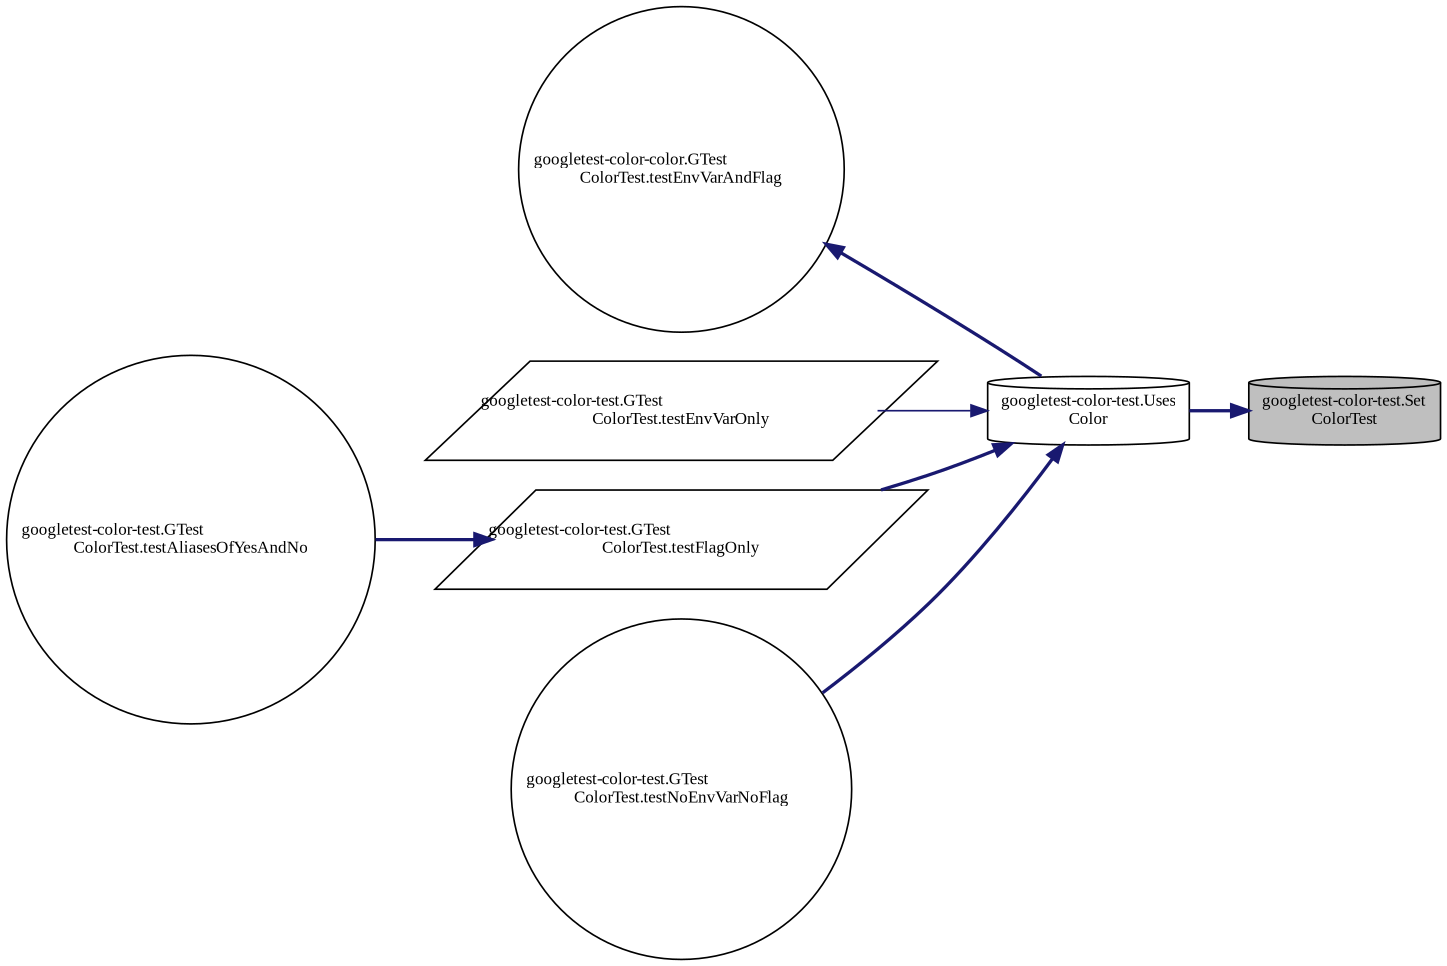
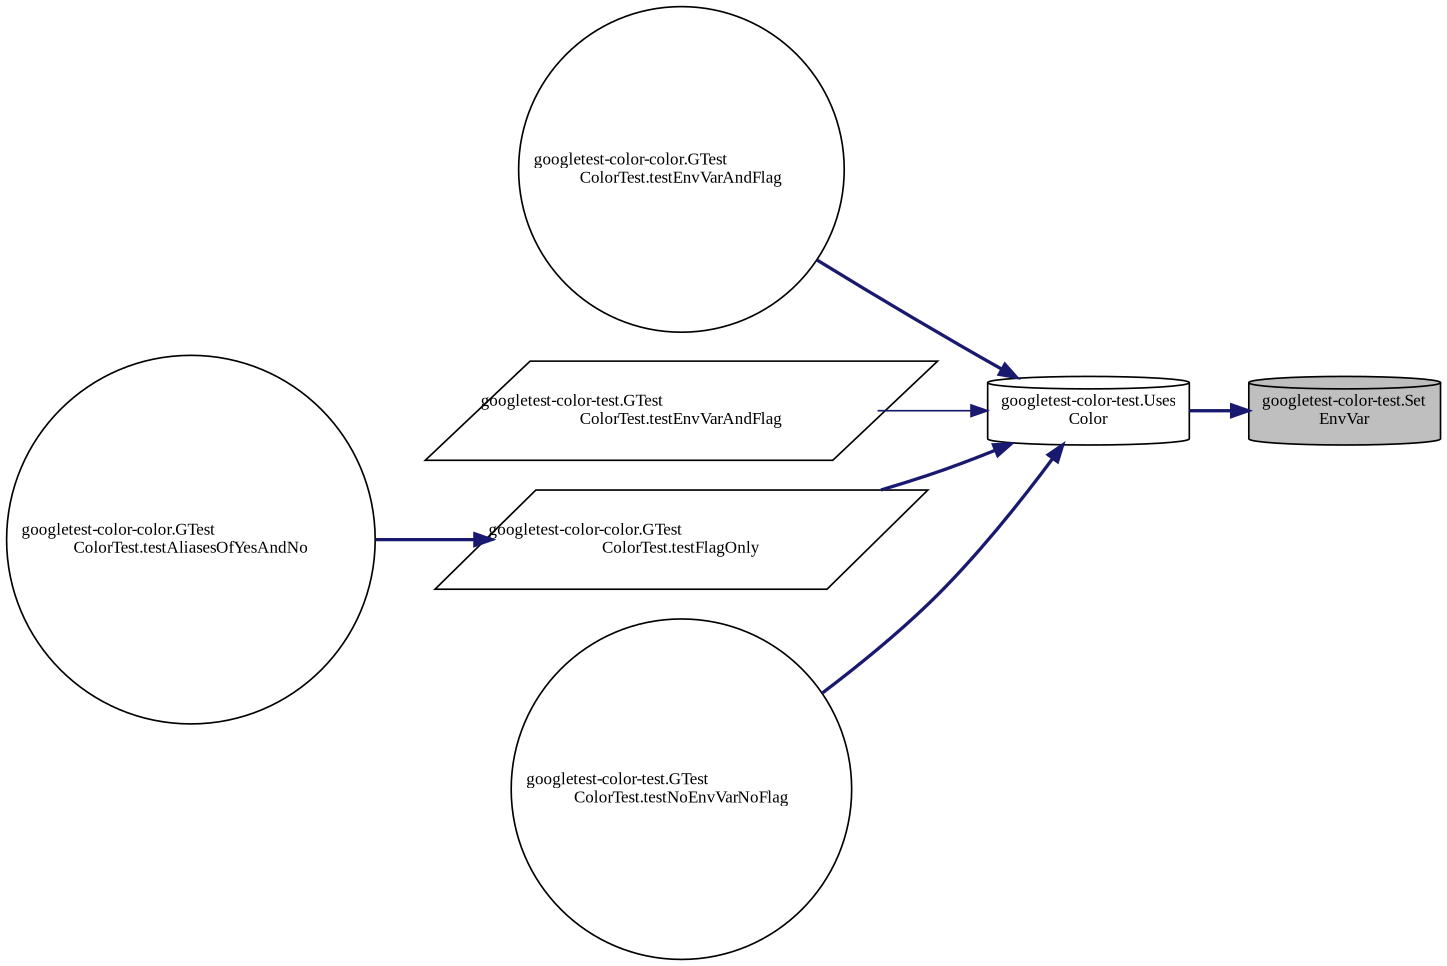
(942, 313) -> (909, 315)
(681, 411) -> (681, 411)
(1345, 411) -> (1345, 411)
(191, 540) -> (191, 540)
(681, 540) -> (681, 540)
